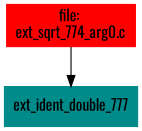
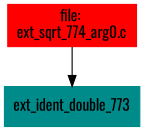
(71, 107) -> (72, 107)
